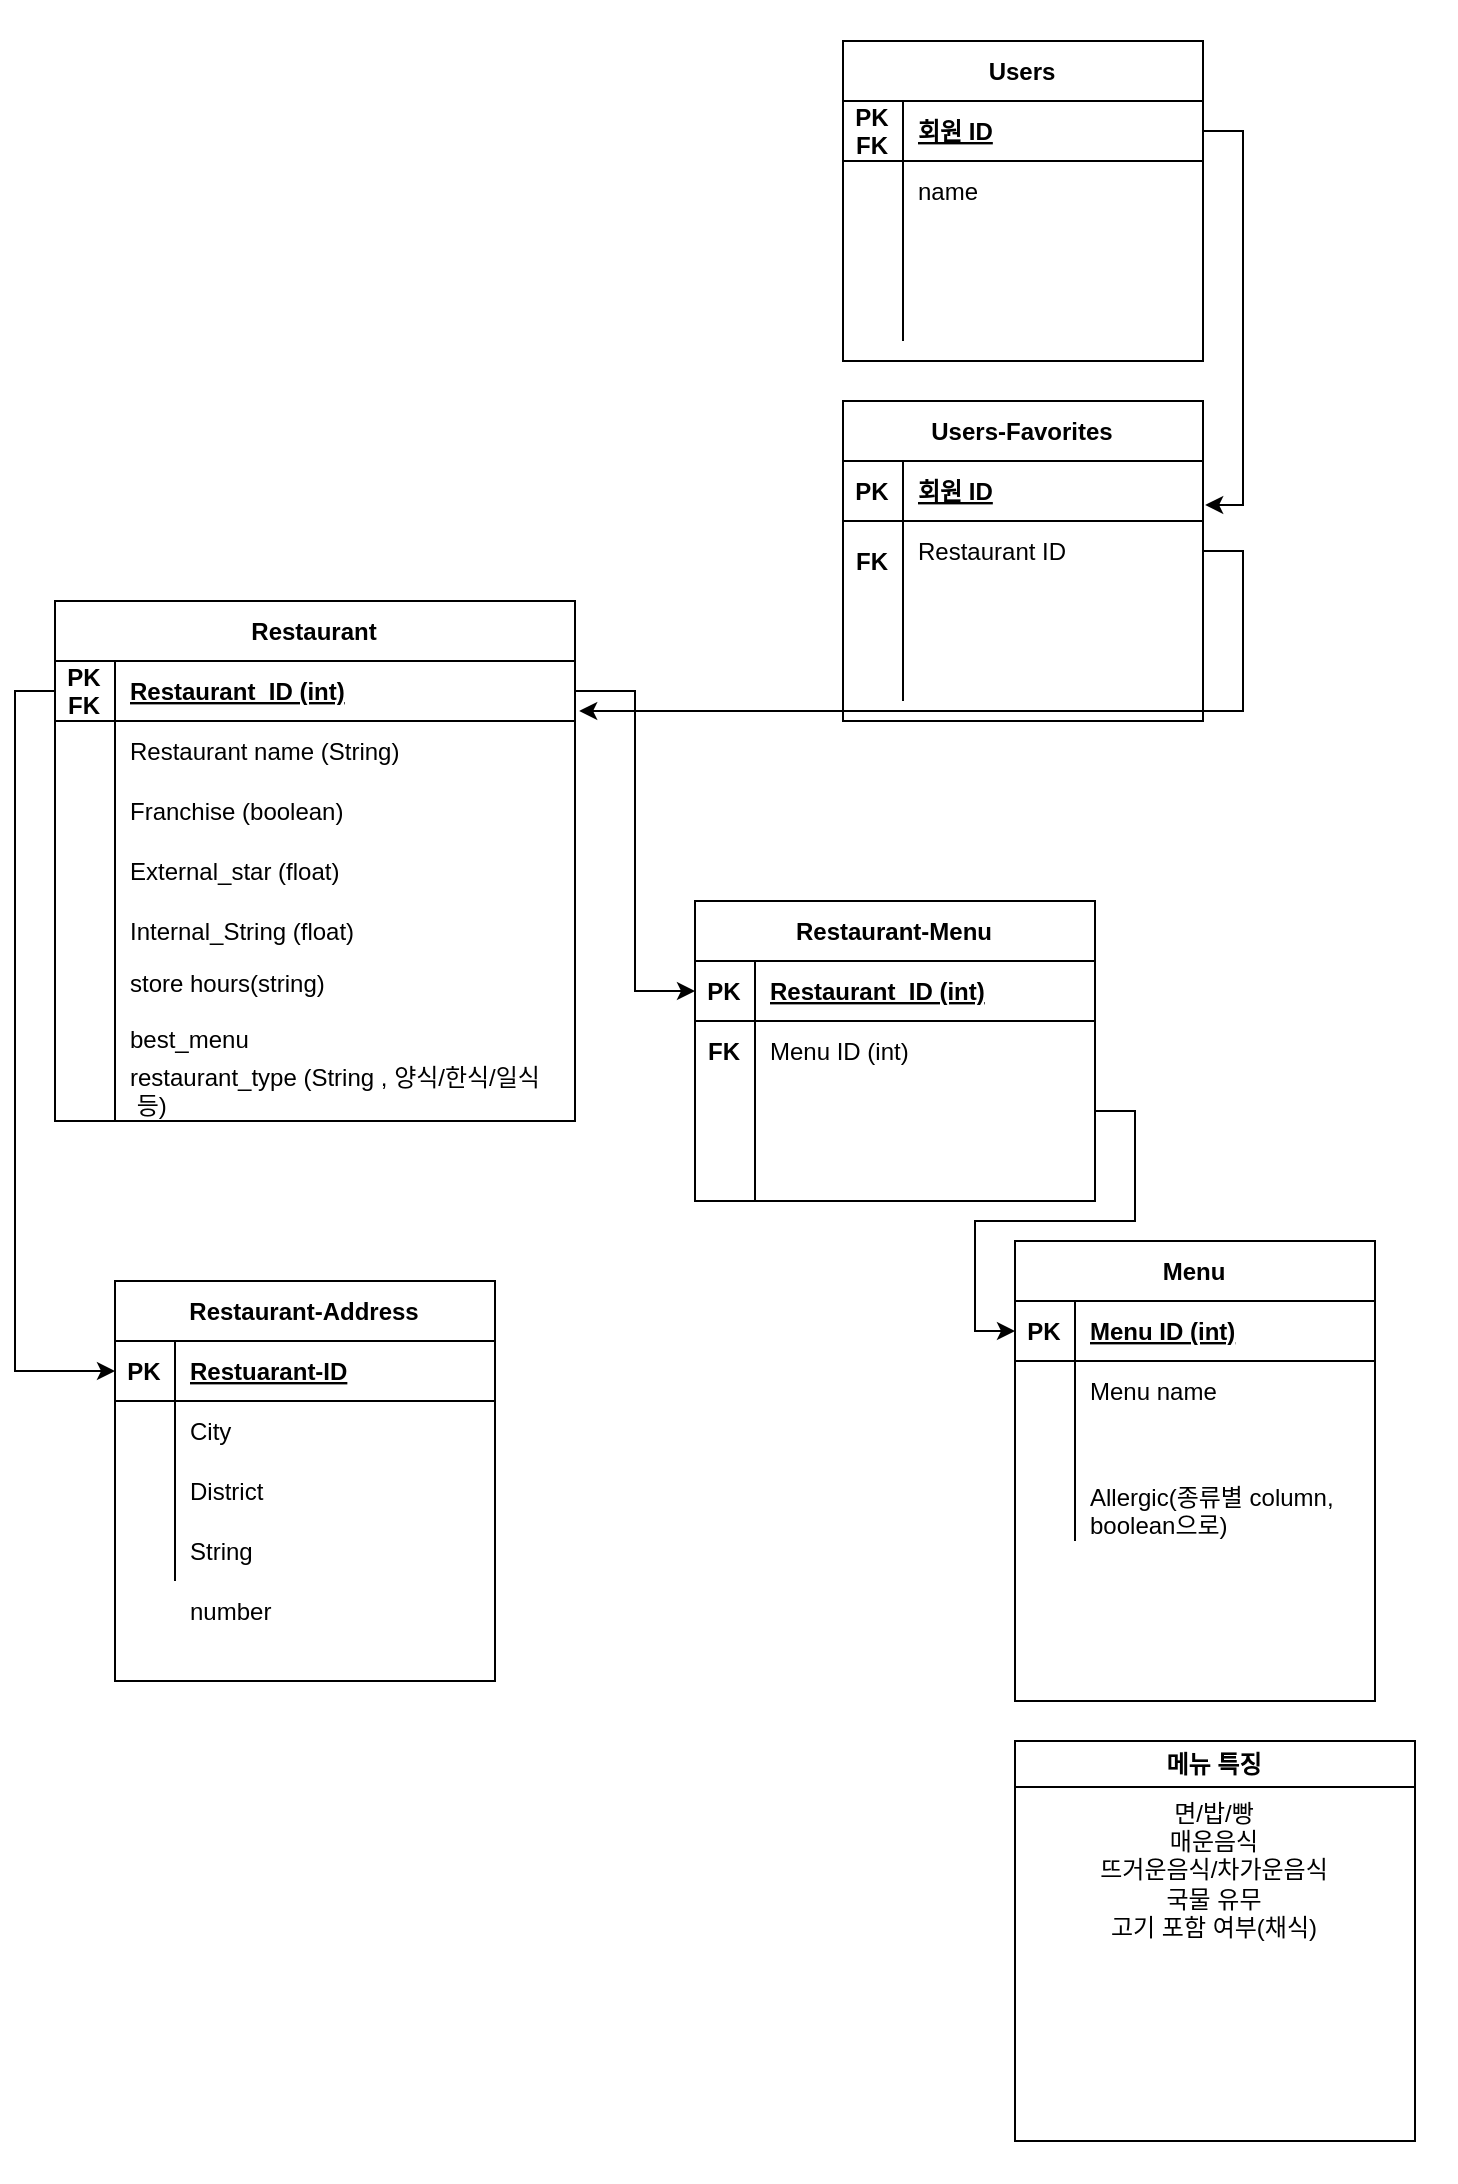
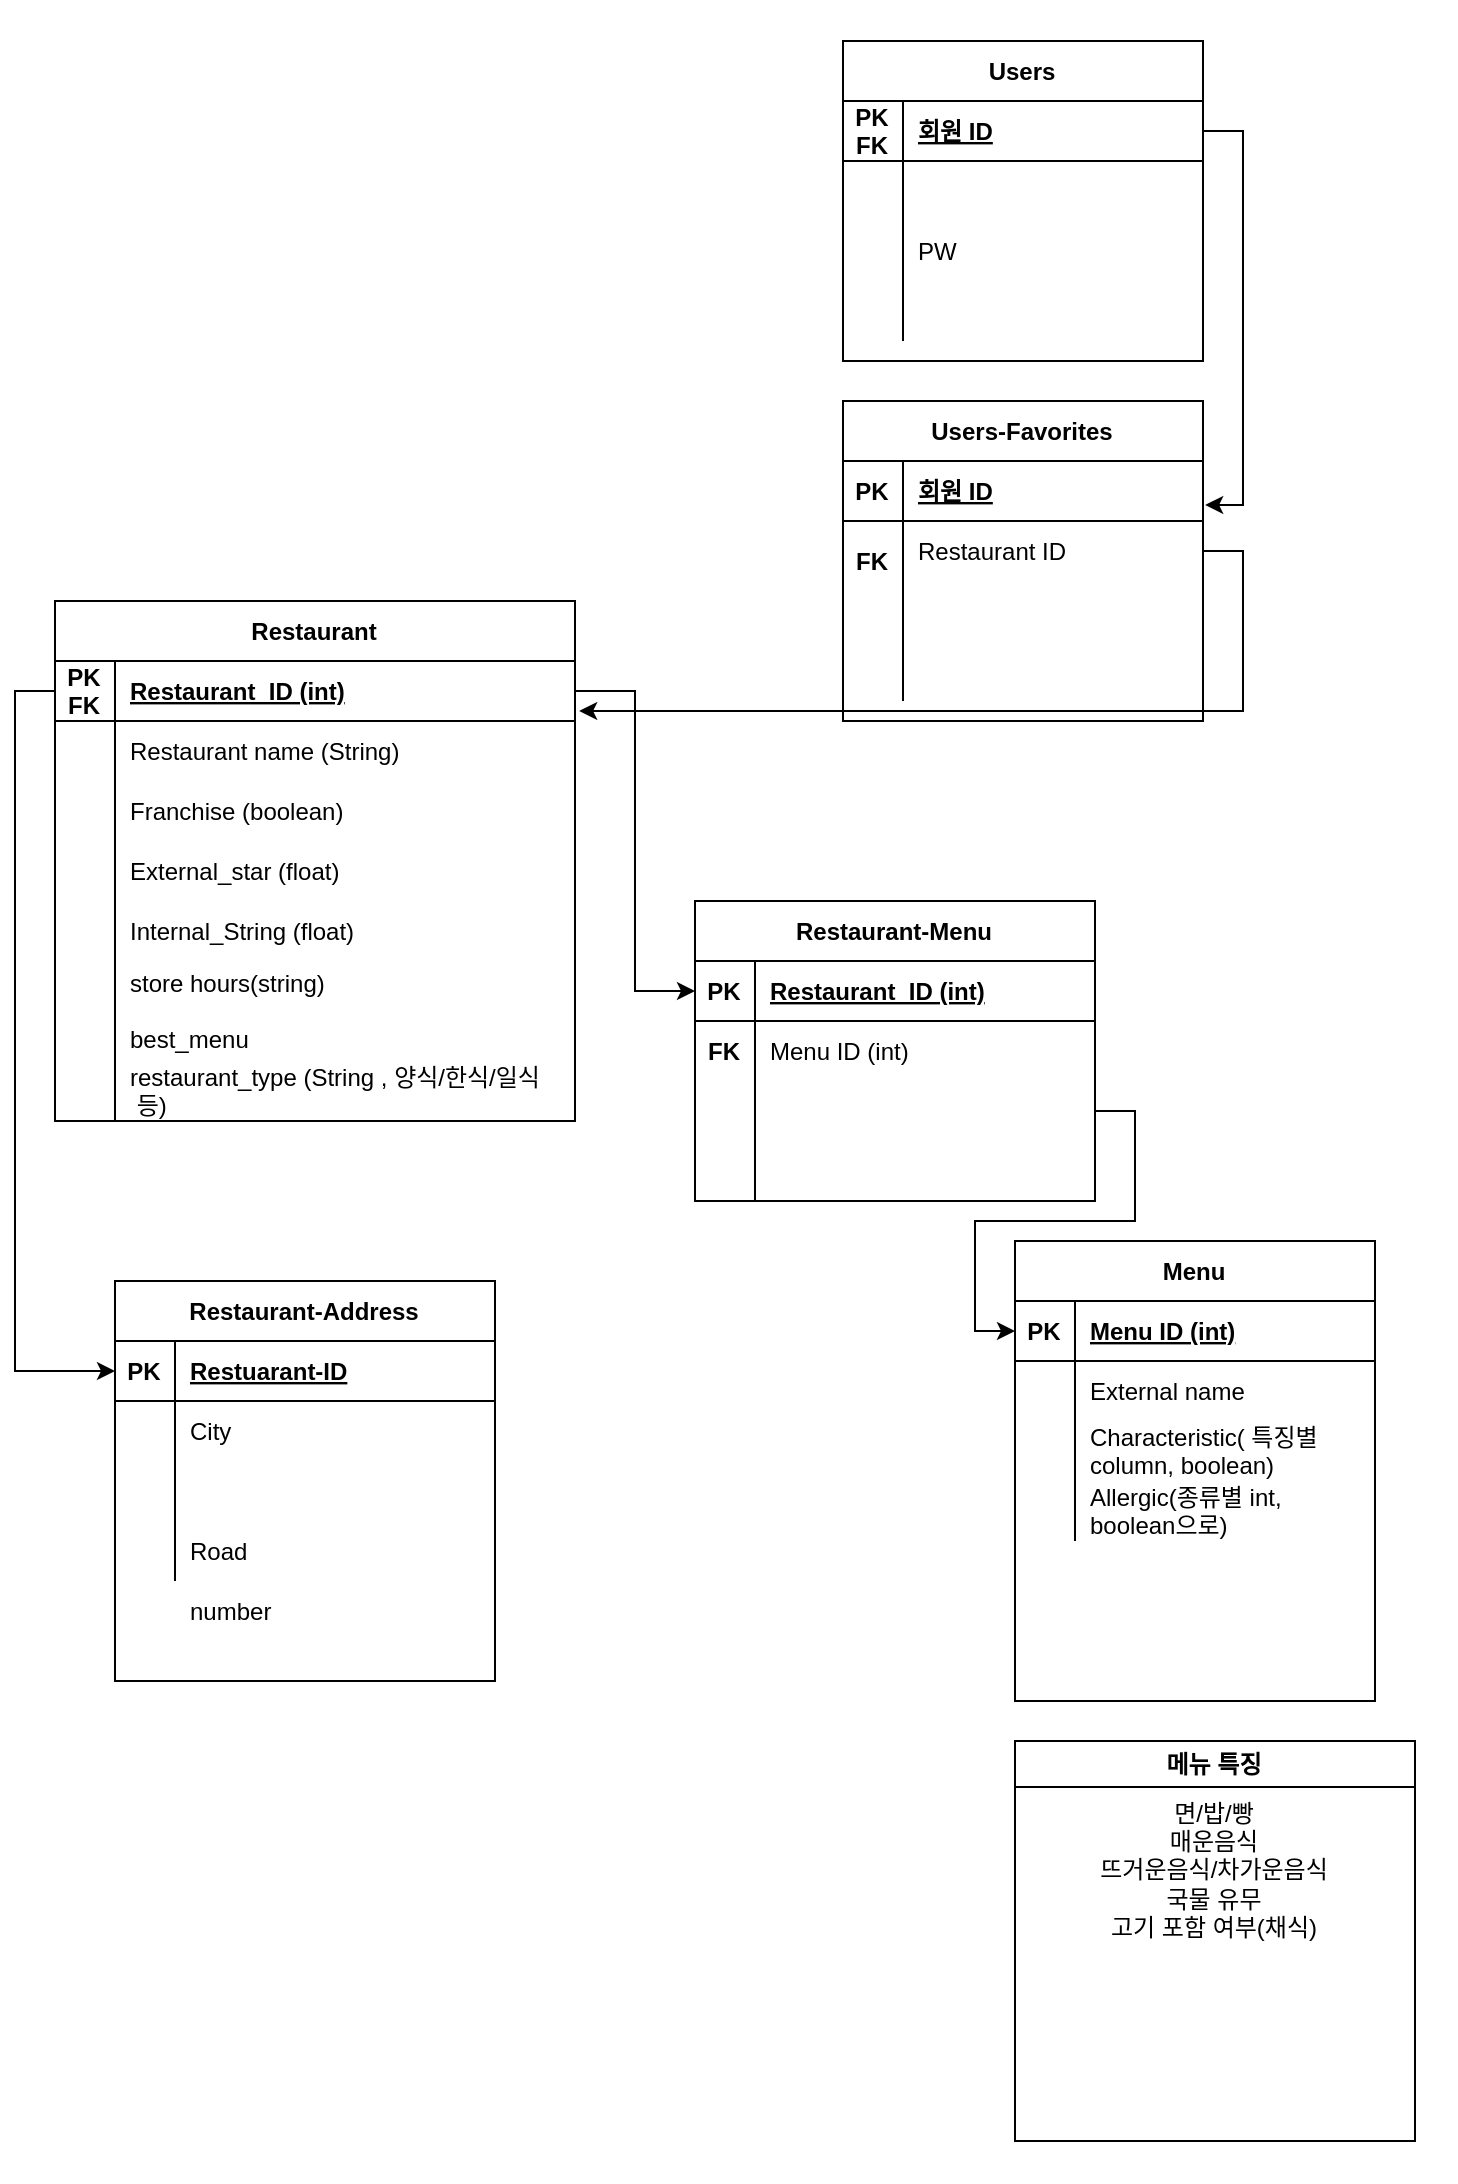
(1053, 191) -> none
none -> (1053, 251)
(1147, 1392) -> (1171, 1392)
none -> (1225, 1451)
(335, 1491) -> none
(1222, 1498) -> (1201, 1498)
(227, 1552) -> (217, 1552)
